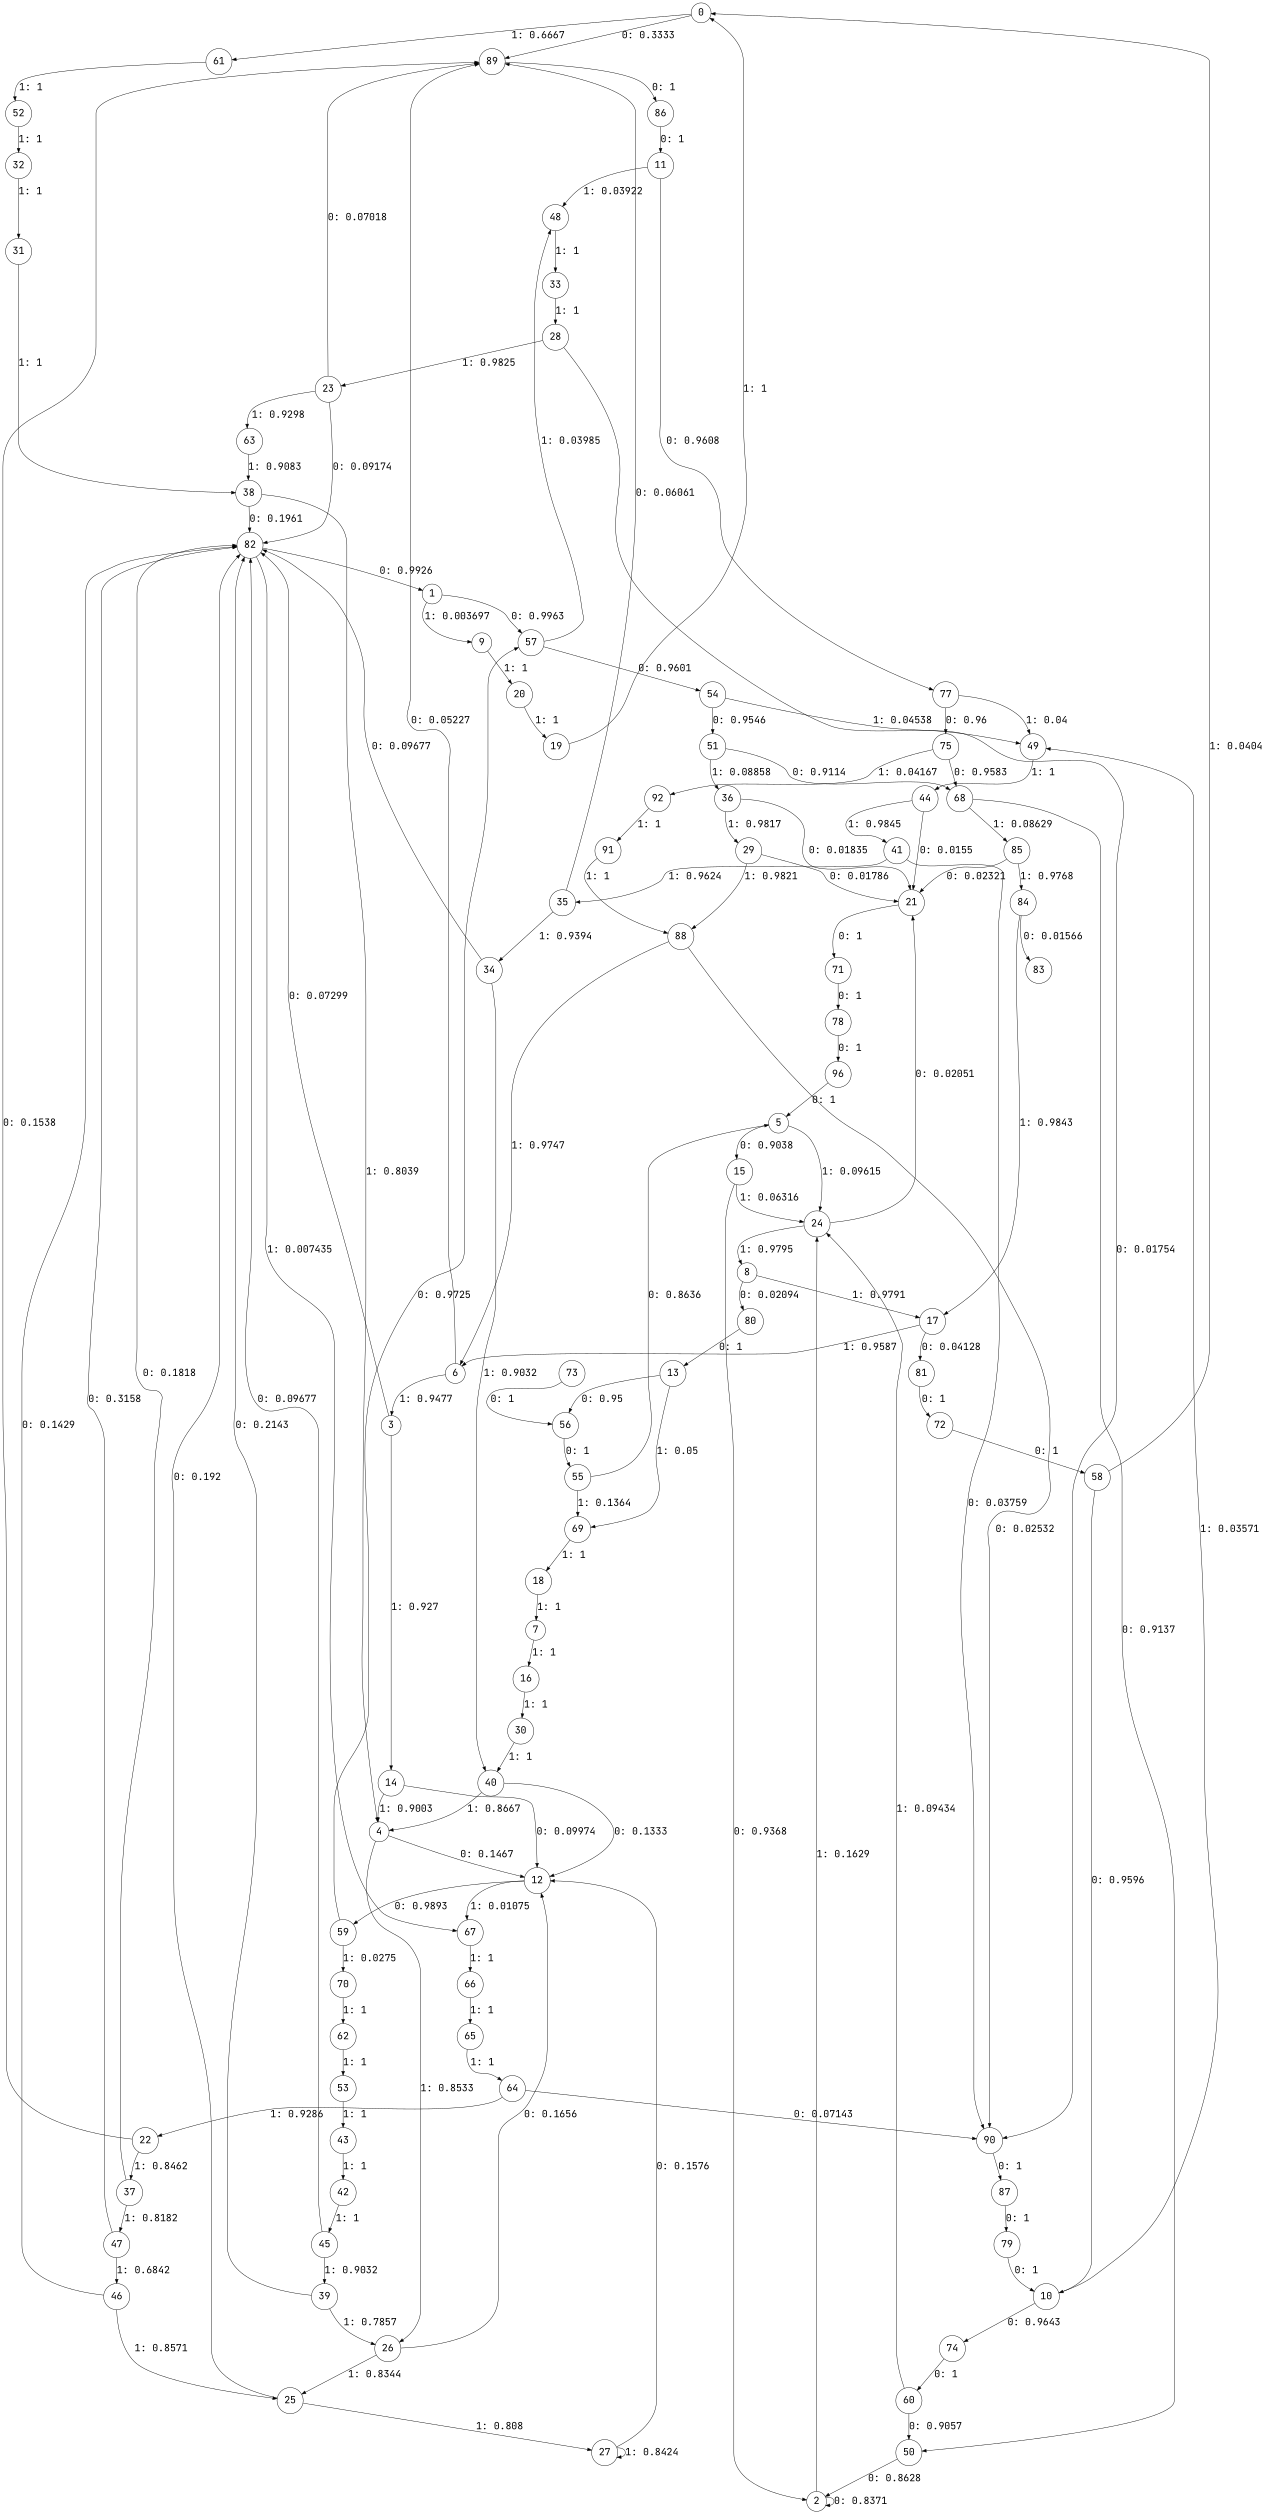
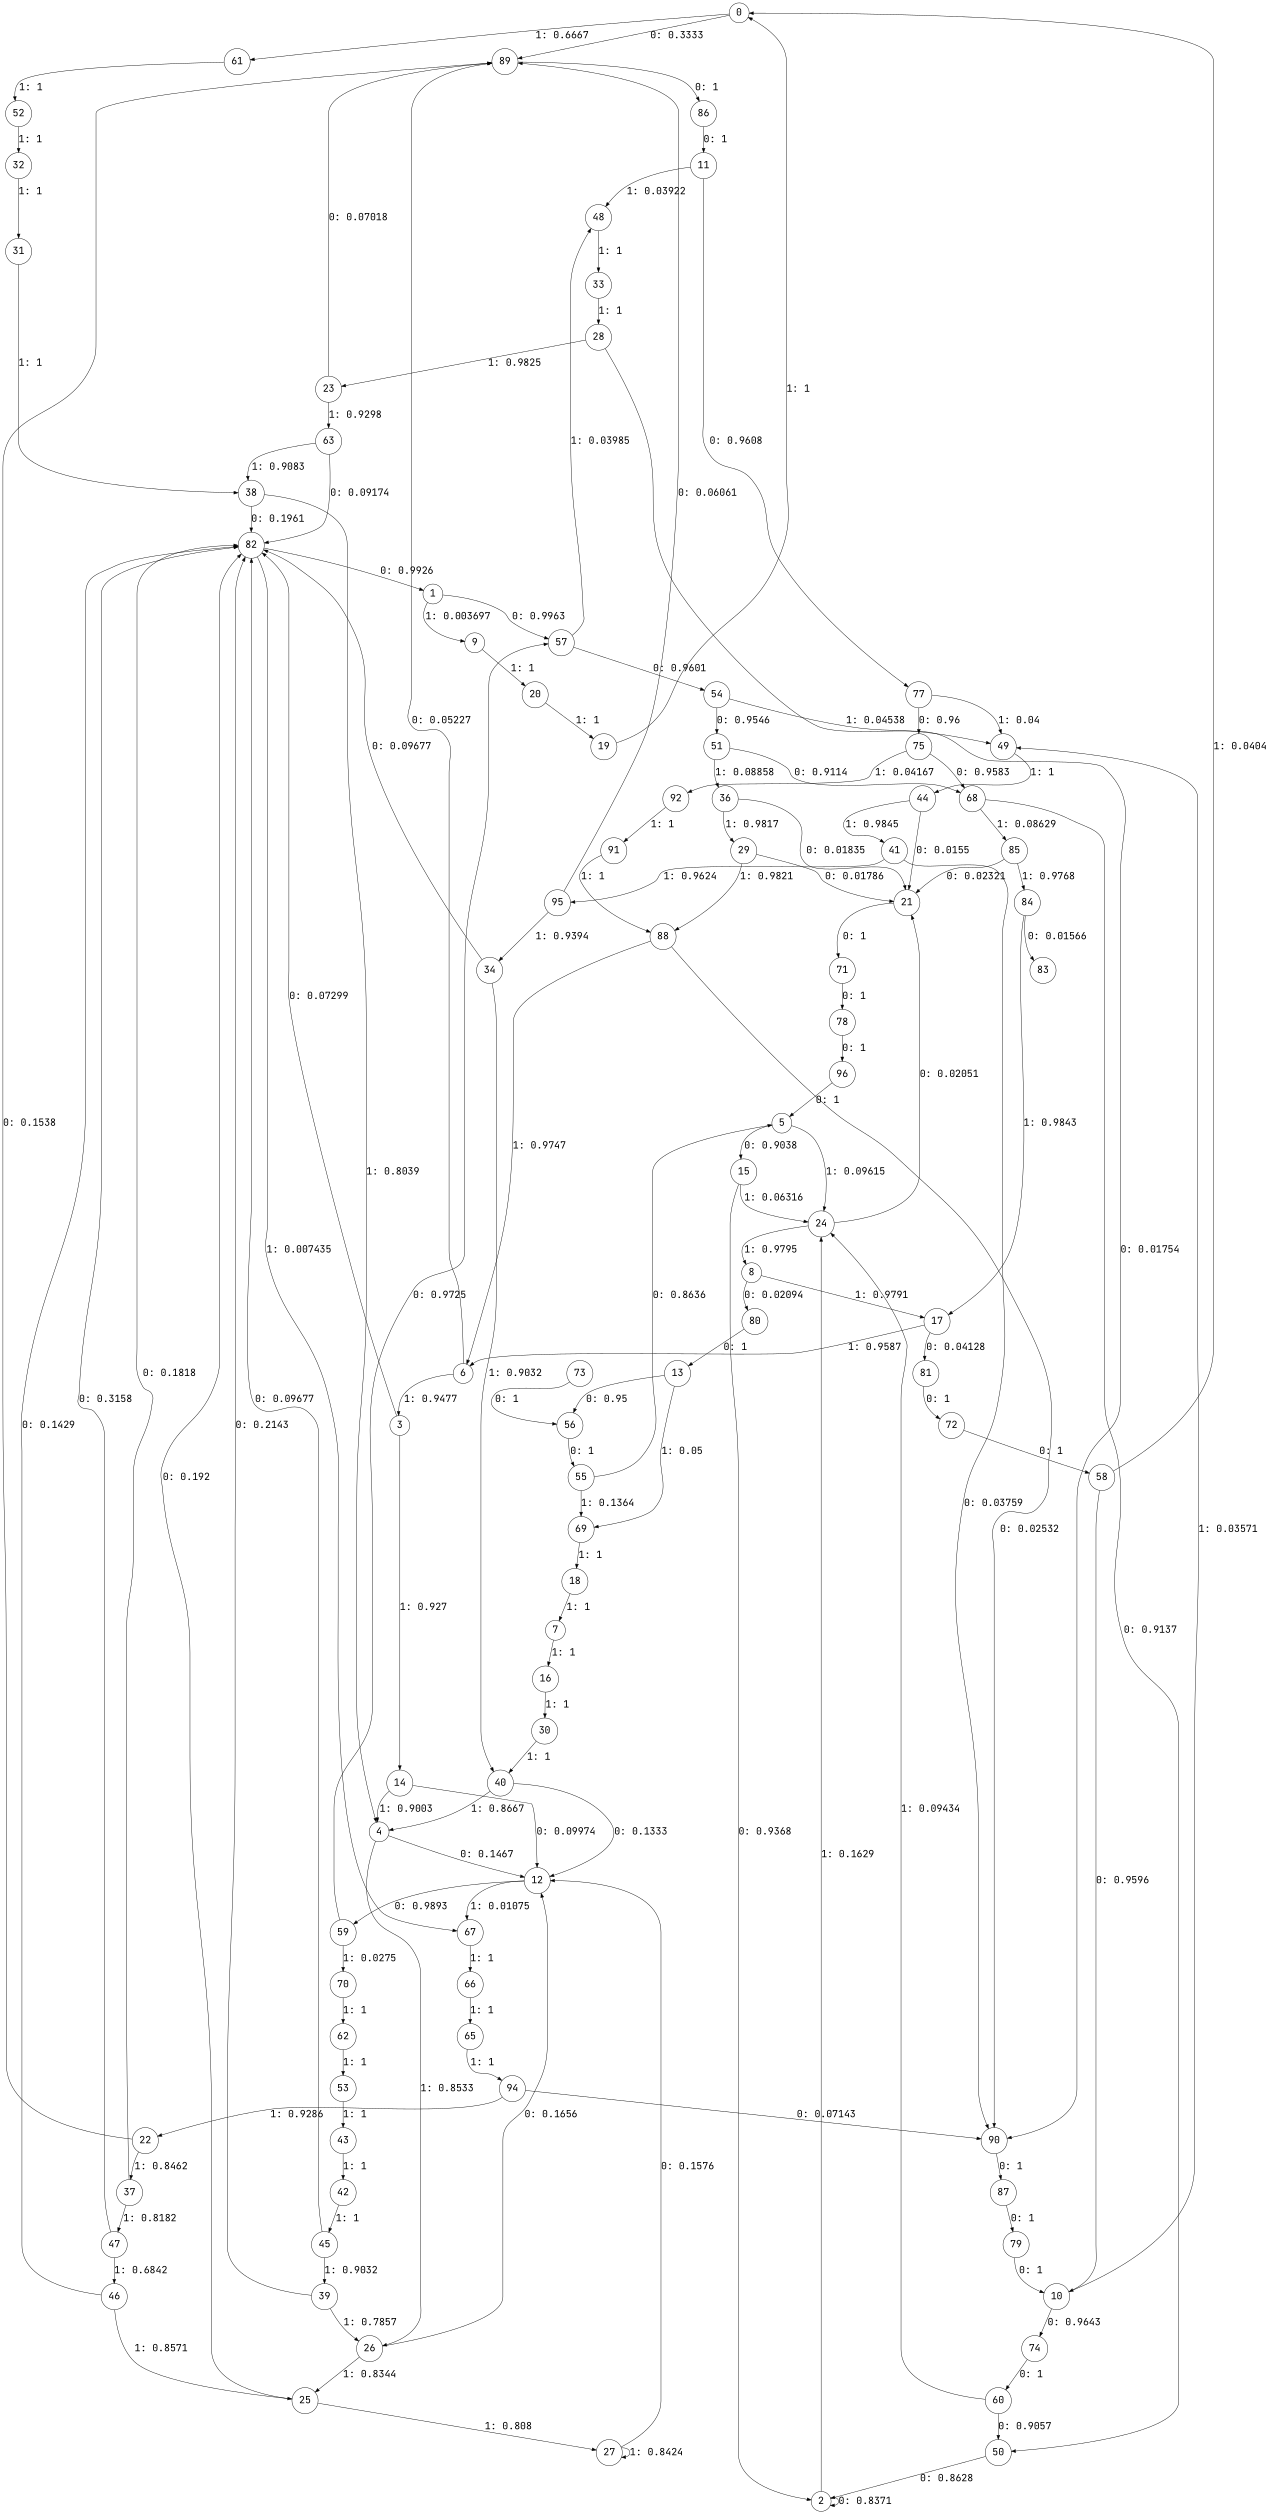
(331, 493) -> (326, 519)
(562, 903) -> (558, 903)
(512, 2089) -> (512, 2089)
